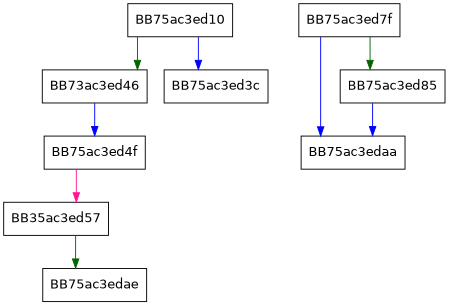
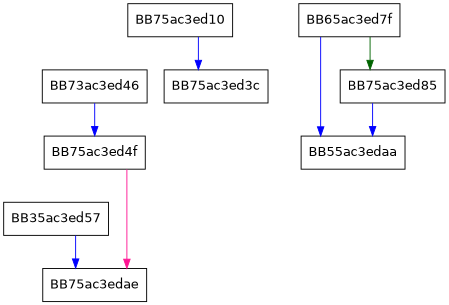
(349, 20) -> (349, 20)
(137, 49) -> none
(353, 153) -> (353, 153)
(76, 181) -> (127, 214)
(76, 247) -> (76, 247)
